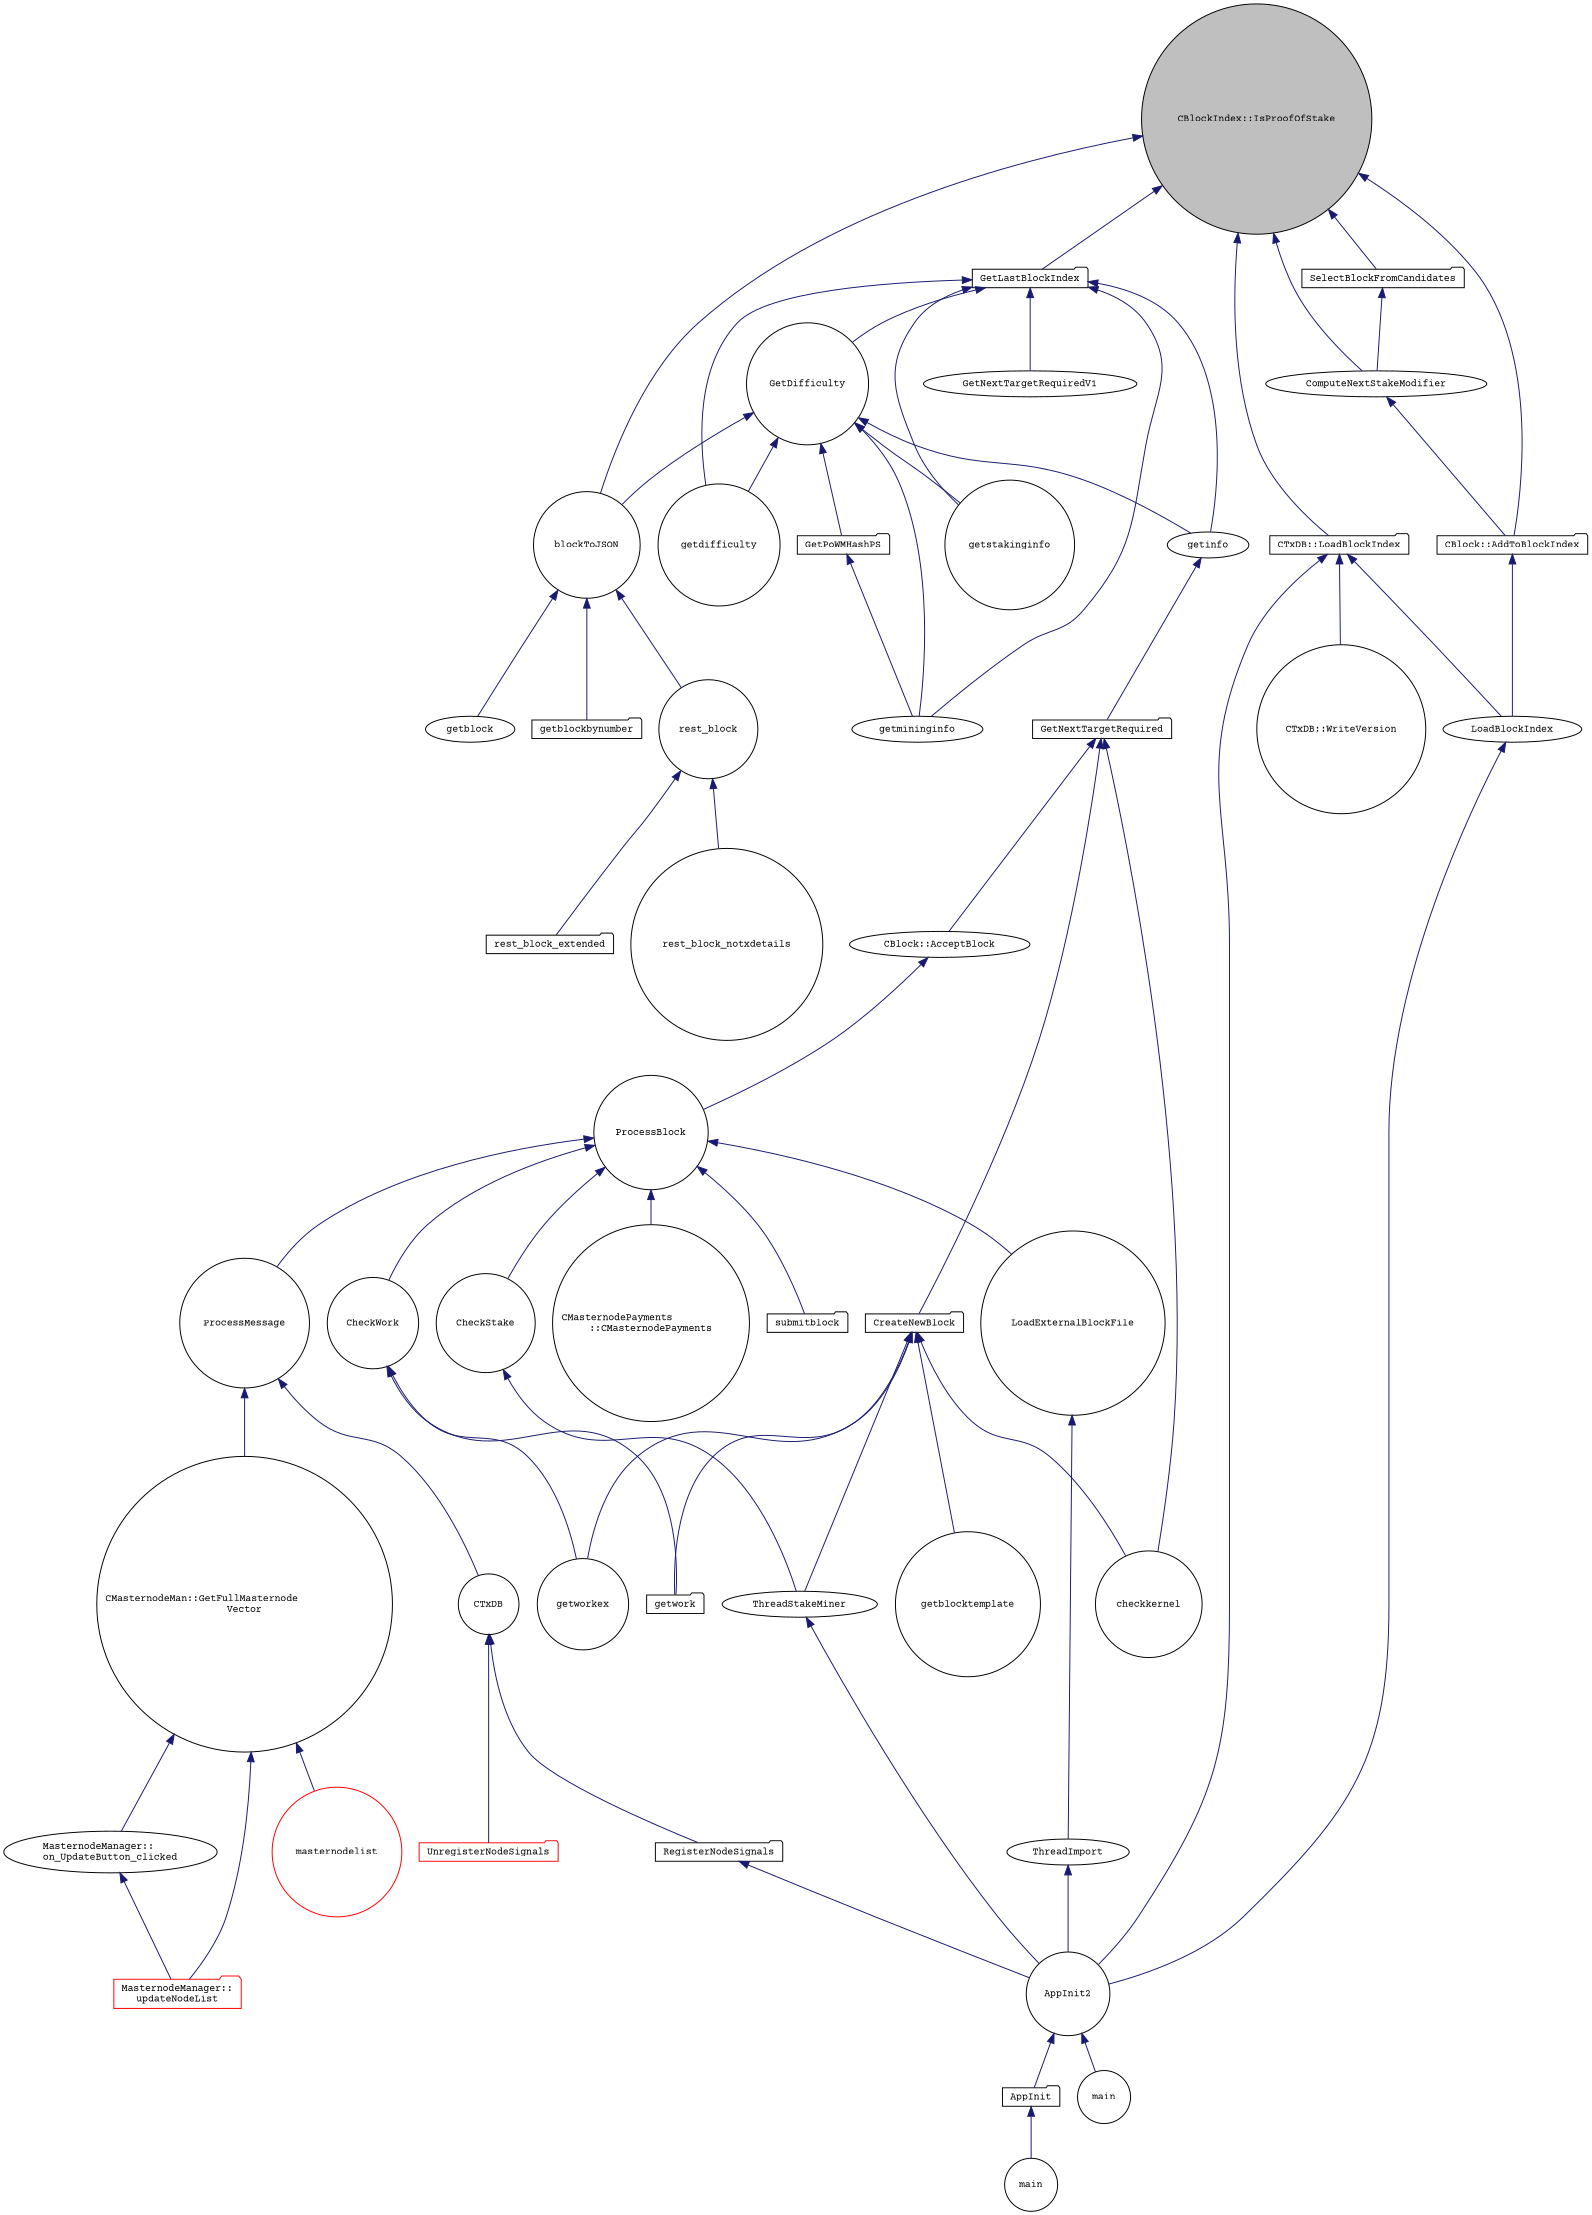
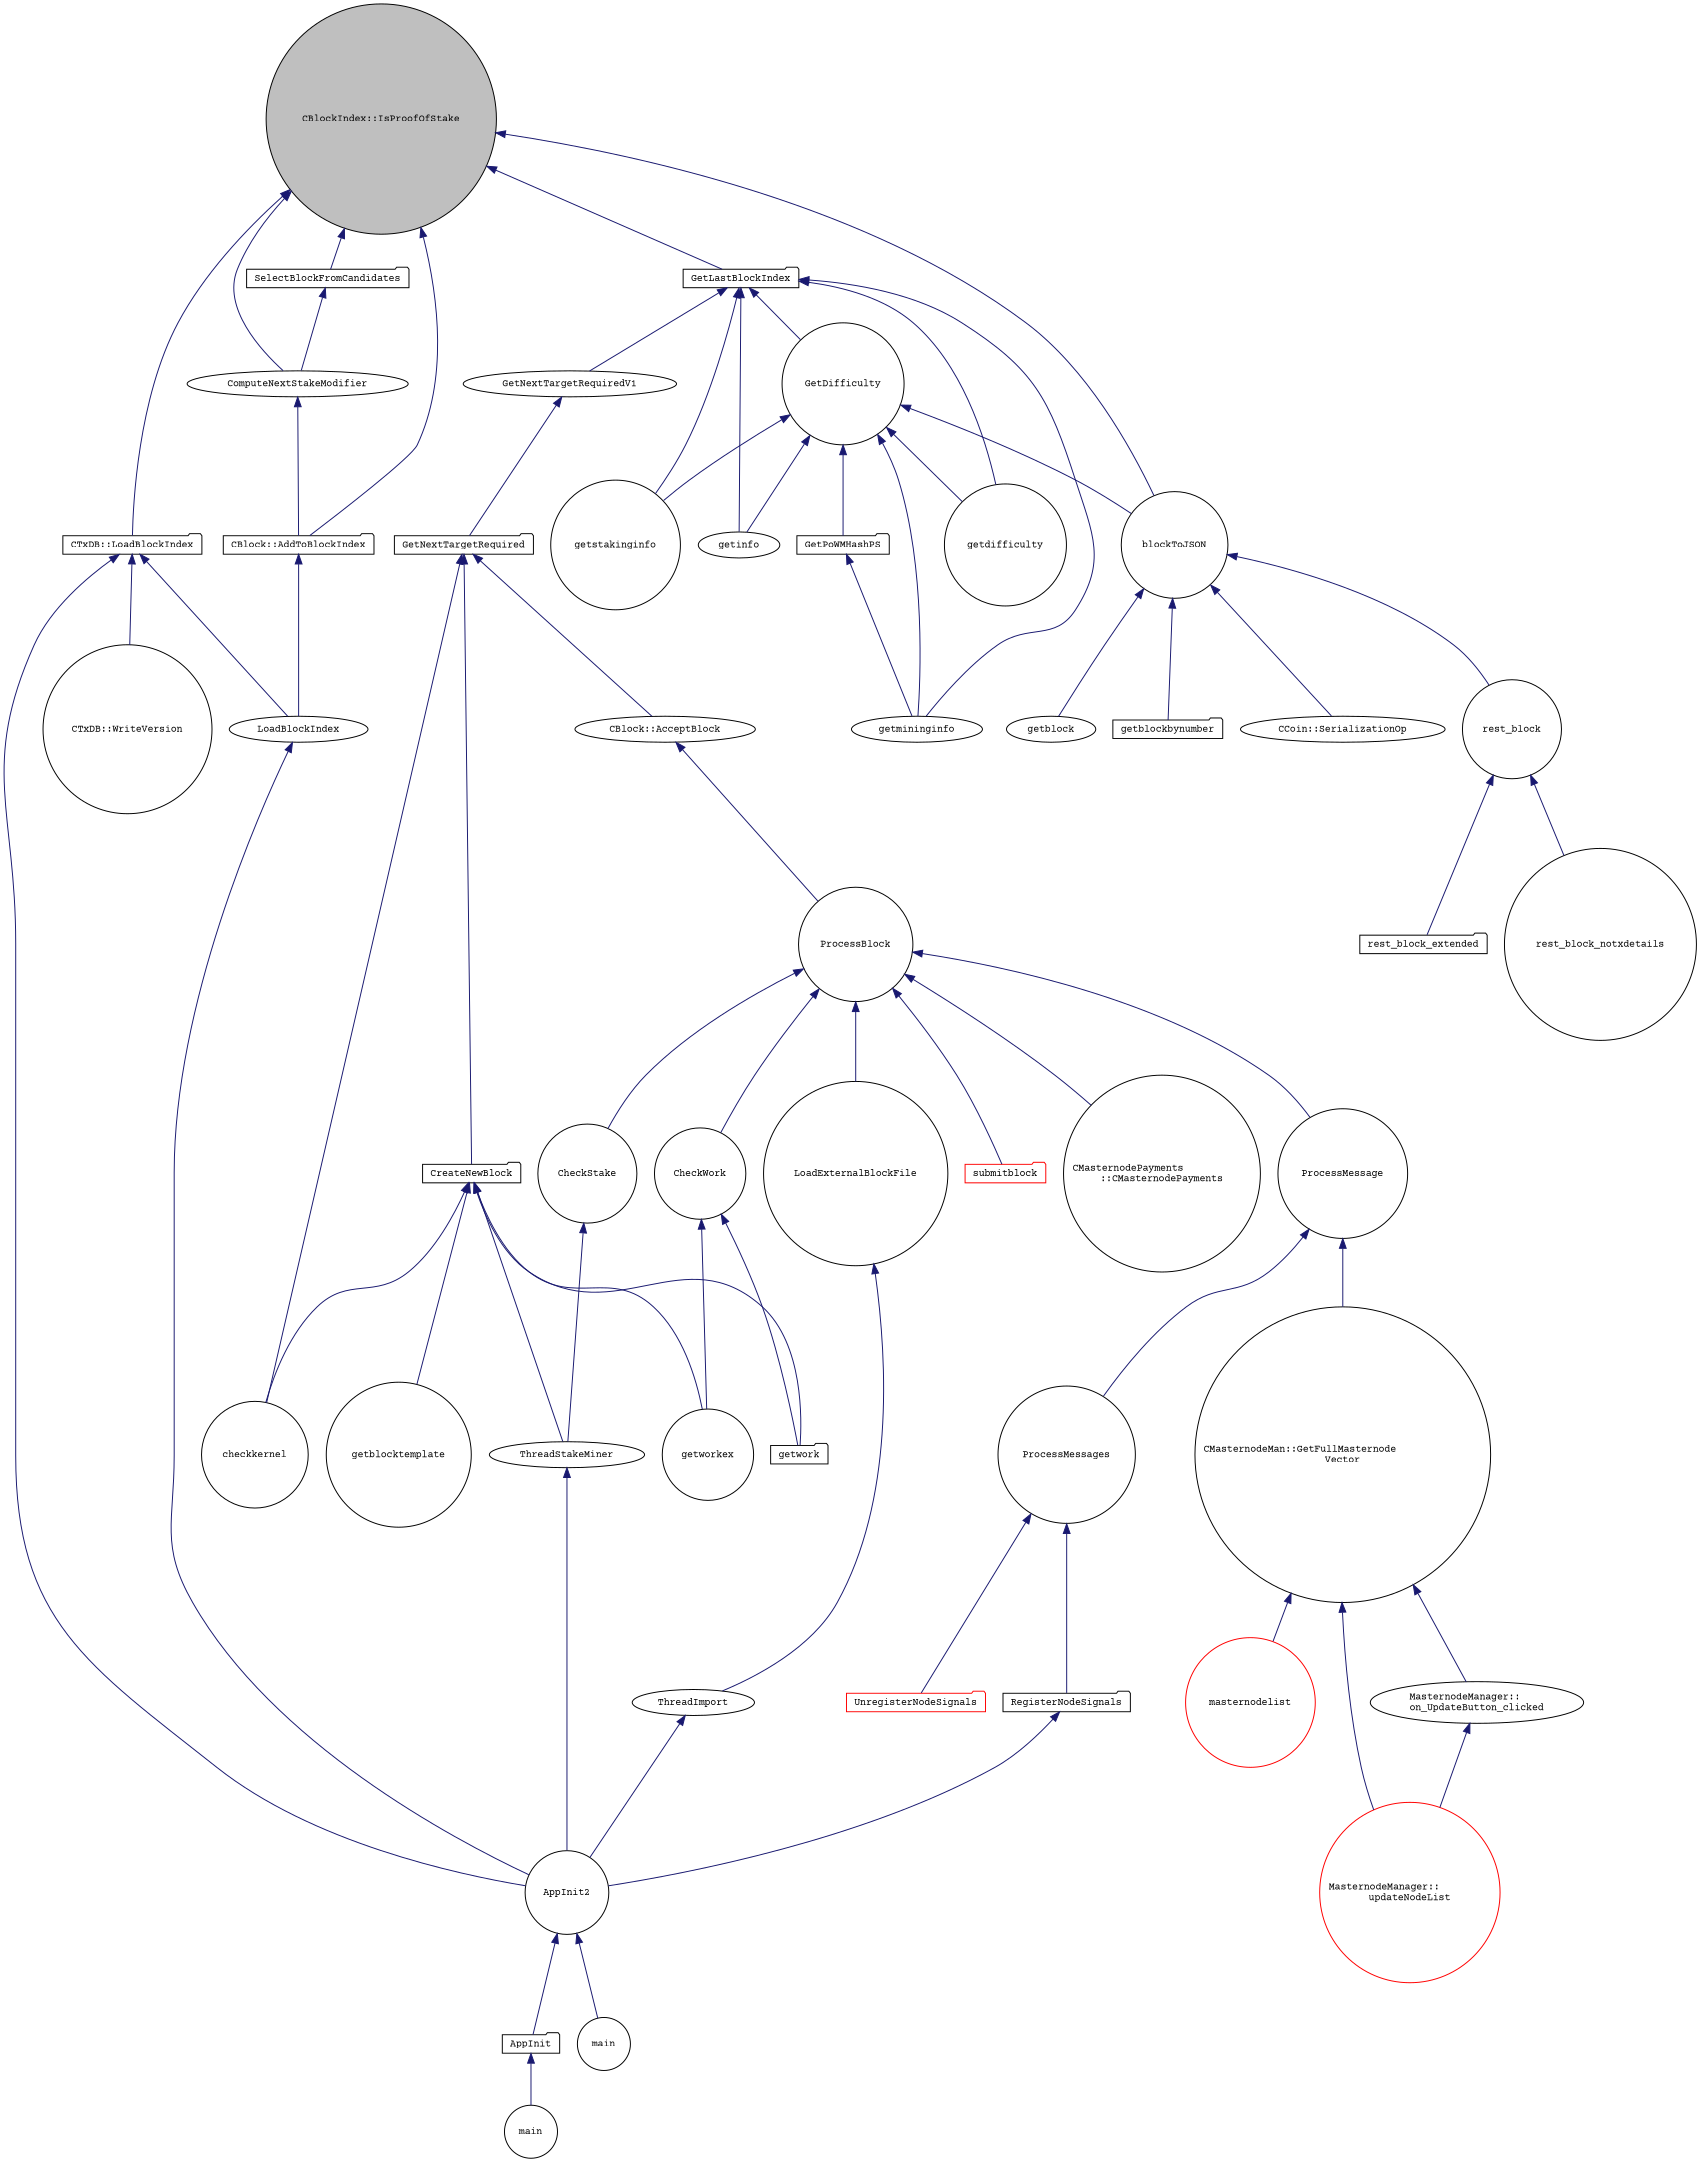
(1152, 643) -> (513, 470)
none -> (1343, 729)
(808, 1323) -> (1005, 1174)
(489, 1604) -> (1067, 1455)
(178, 1994) -> (1410, 1893)
